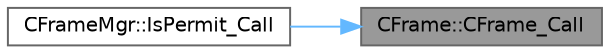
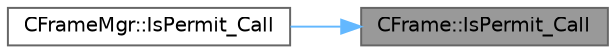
(482, 27) -> (485, 27)
